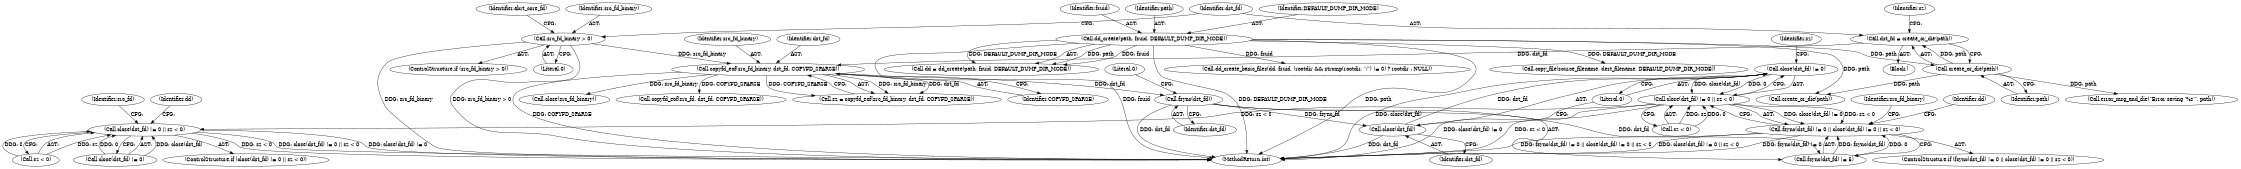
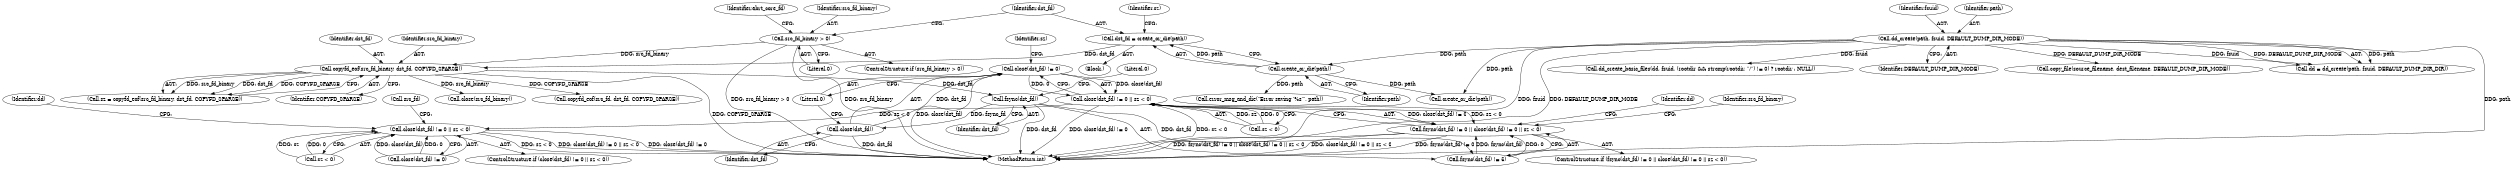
none -> (1929, 51)
(991, 69) -> (2372, 69)
(113, 100) -> (406, 100)
